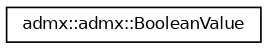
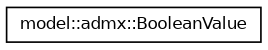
(134, 25) -> (134, 25)
